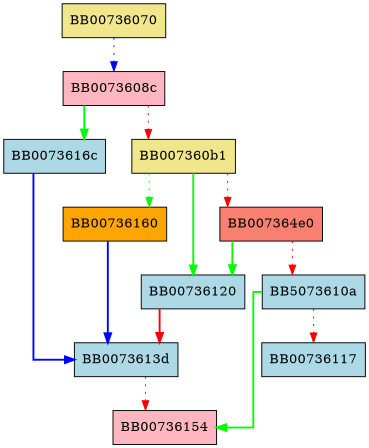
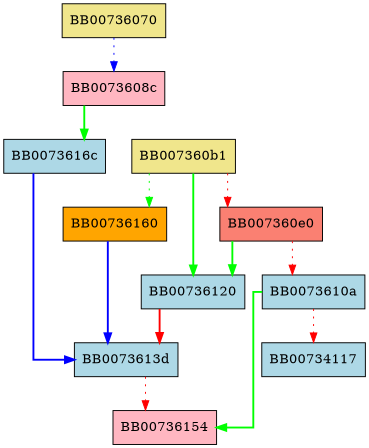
(148, 118) -> none
(271, 224) -> (271, 224)
(314, 292) -> (314, 292)
(314, 360) -> (314, 360)
